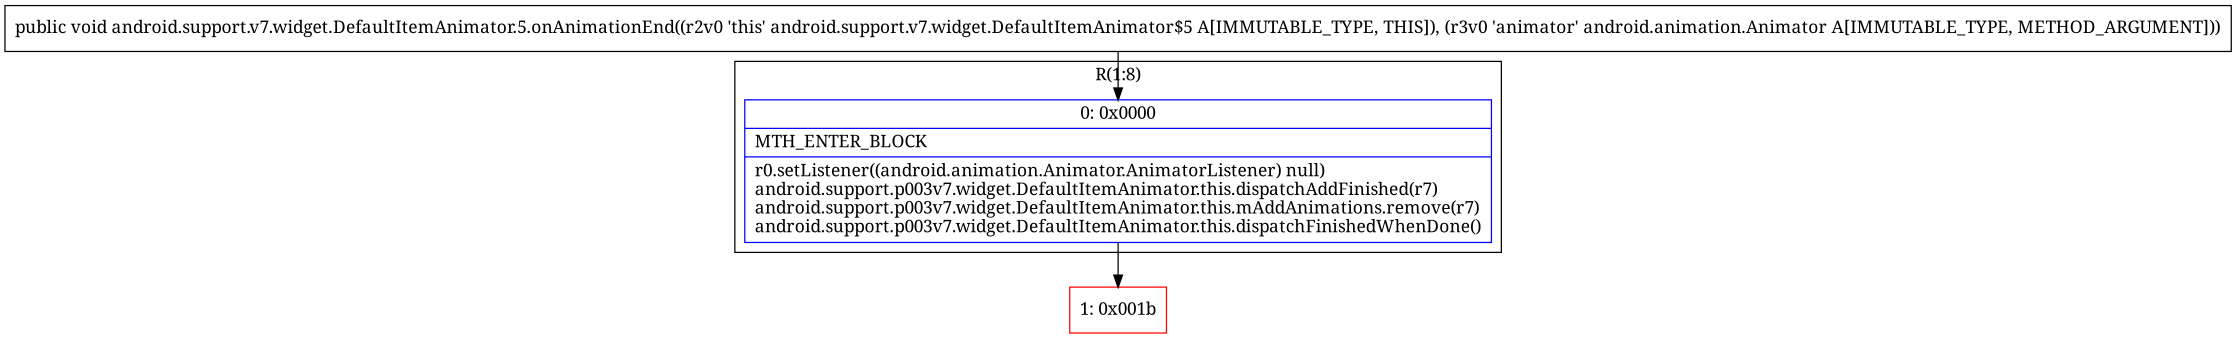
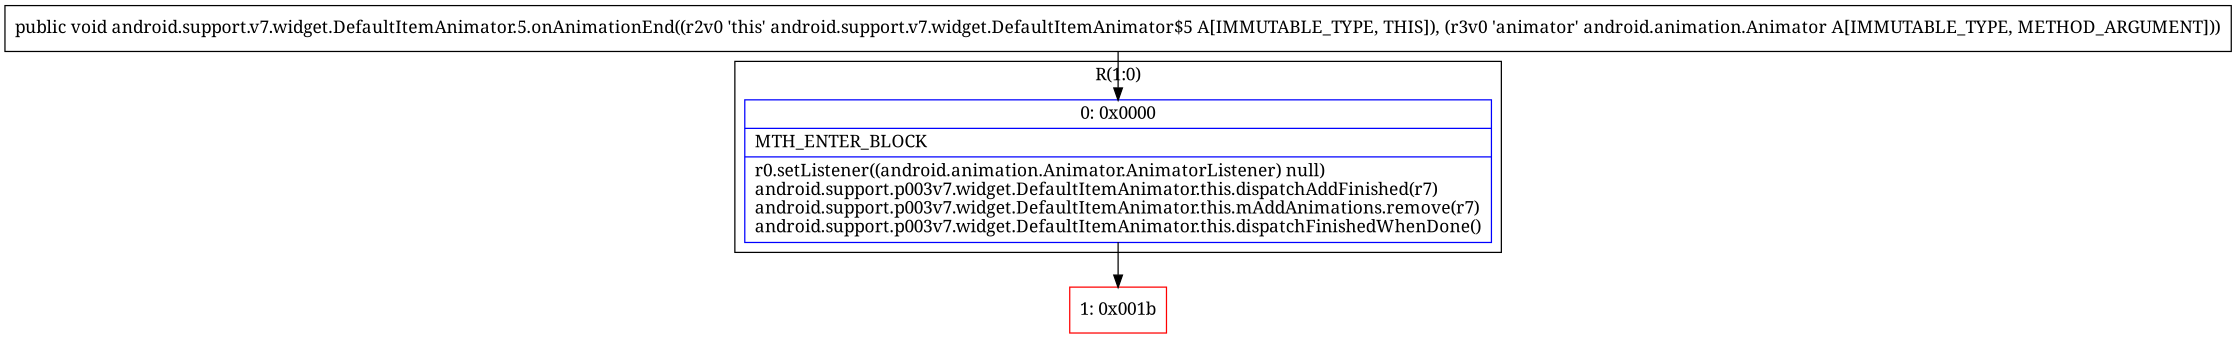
(1118, 76) -> (1118, 76)
